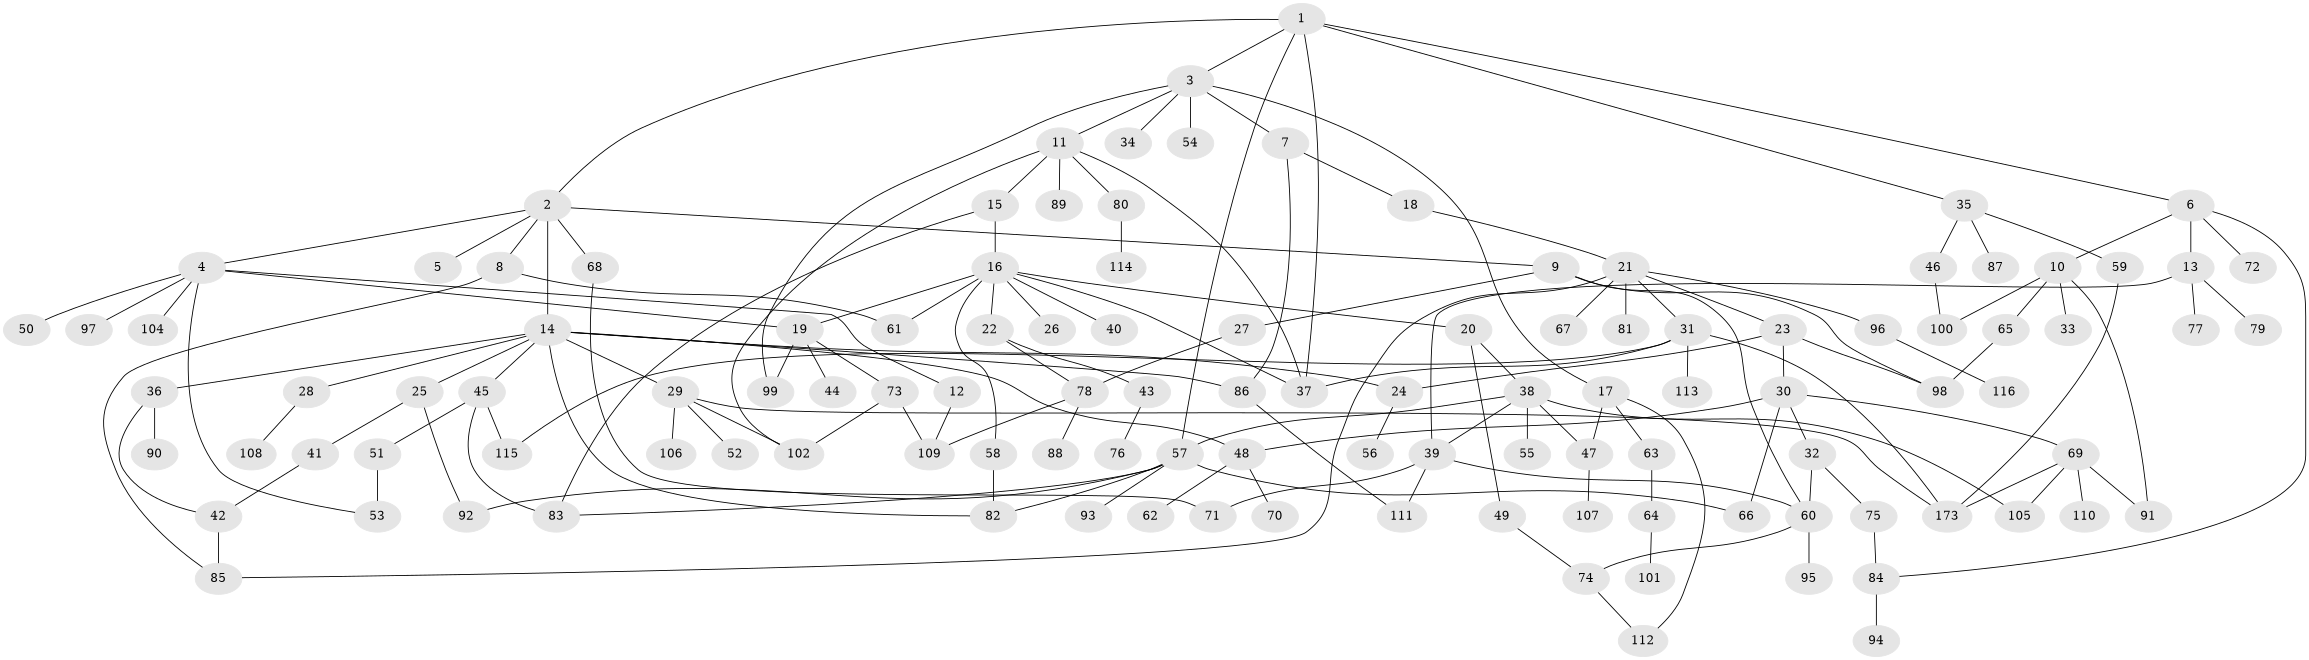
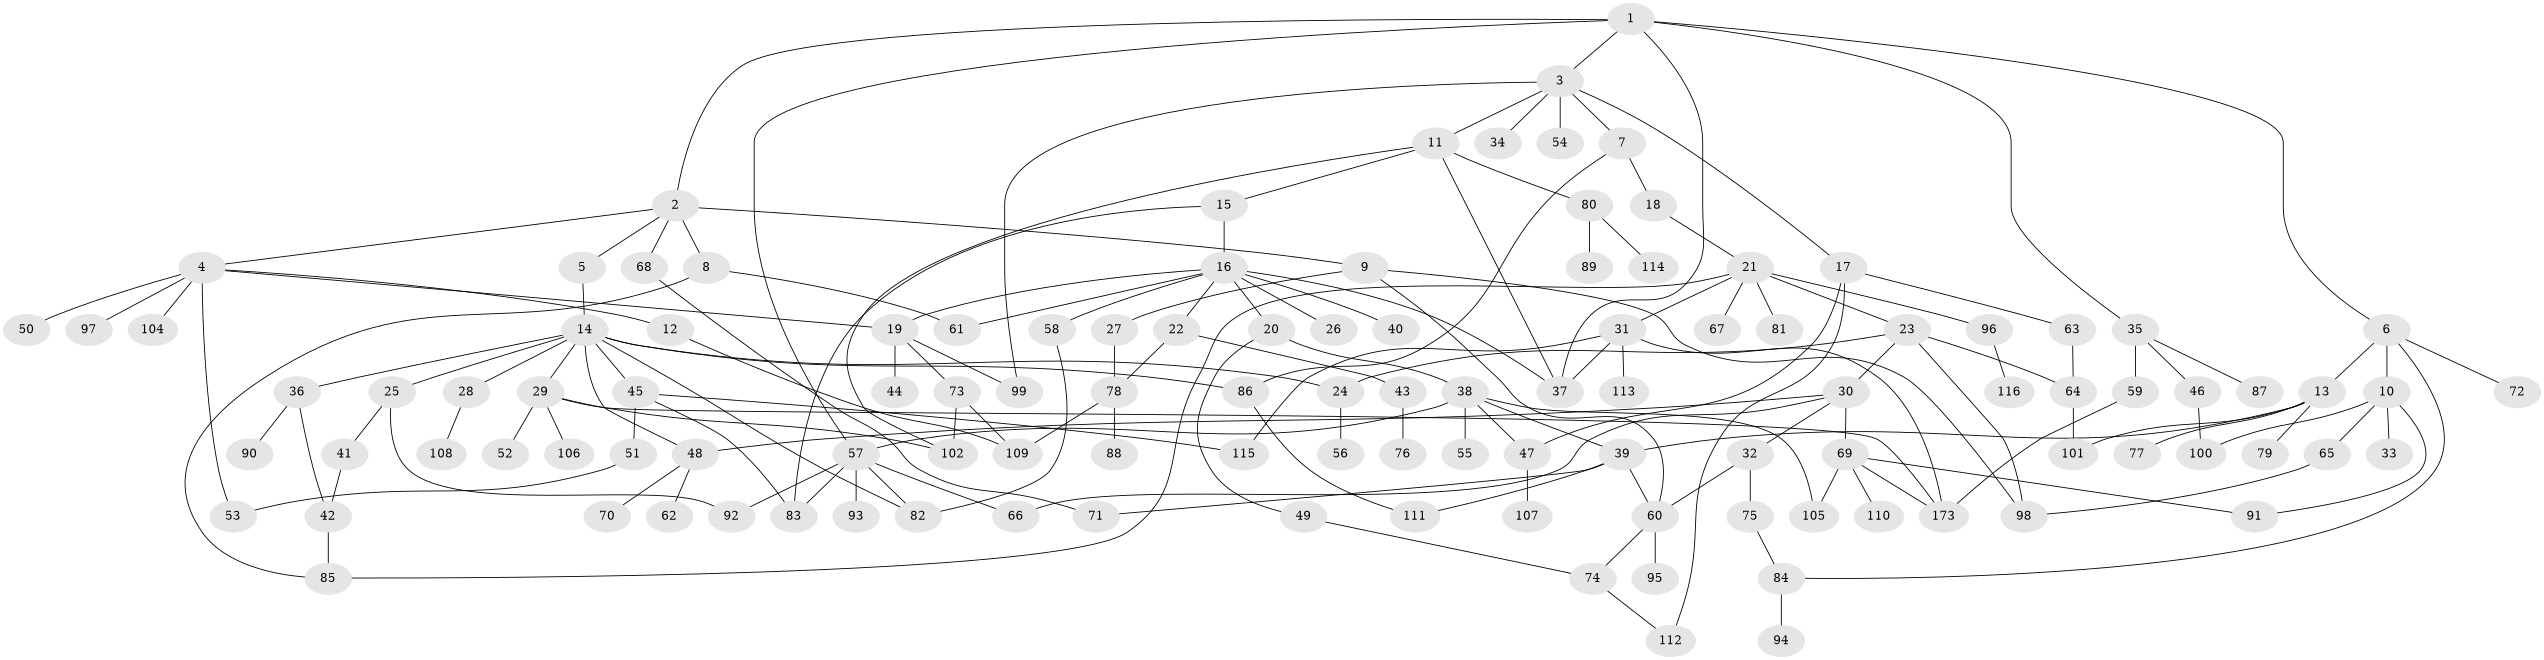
(1060, 175) -> (1590, 237)
(548, 268) -> (583, 297)
none -> (1992, 358)
none -> (2198, 424)
